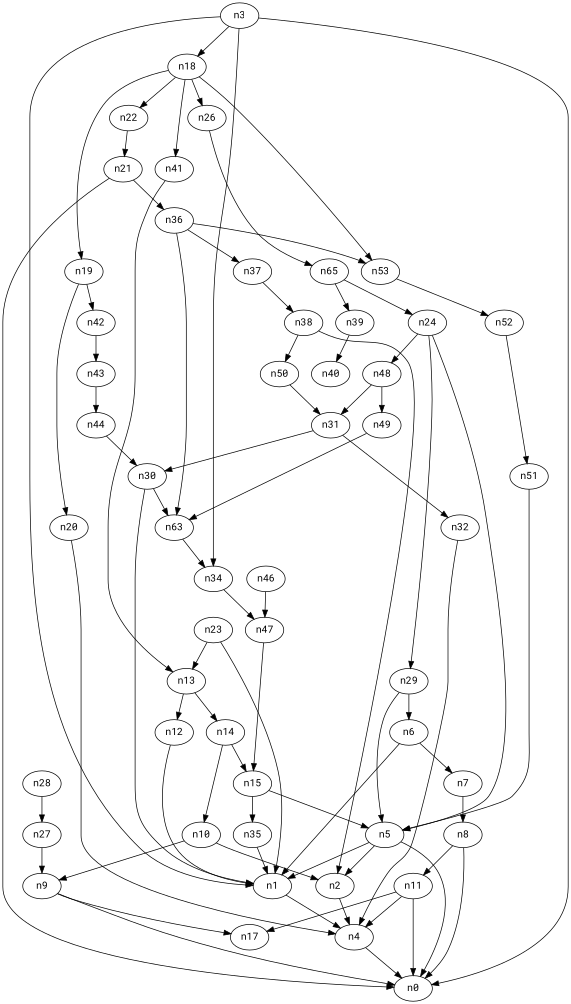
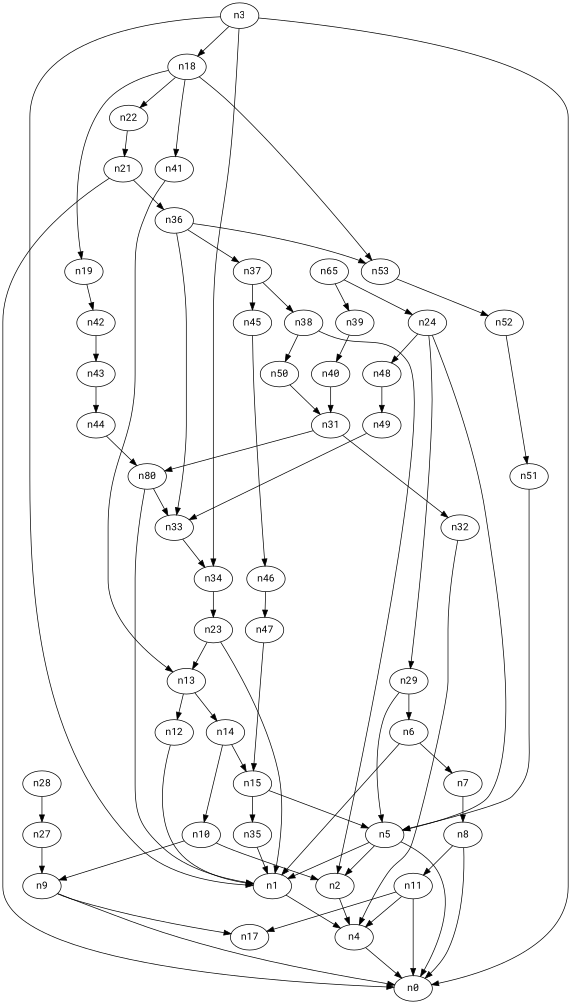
(207, 118) -> none
none -> (252, 323)
(359, 397) -> (331, 396)
(147, 476) -> (147, 476)
(69, 528) -> none
(174, 528) -> (174, 528)
(236, 602) -> (213, 601)
